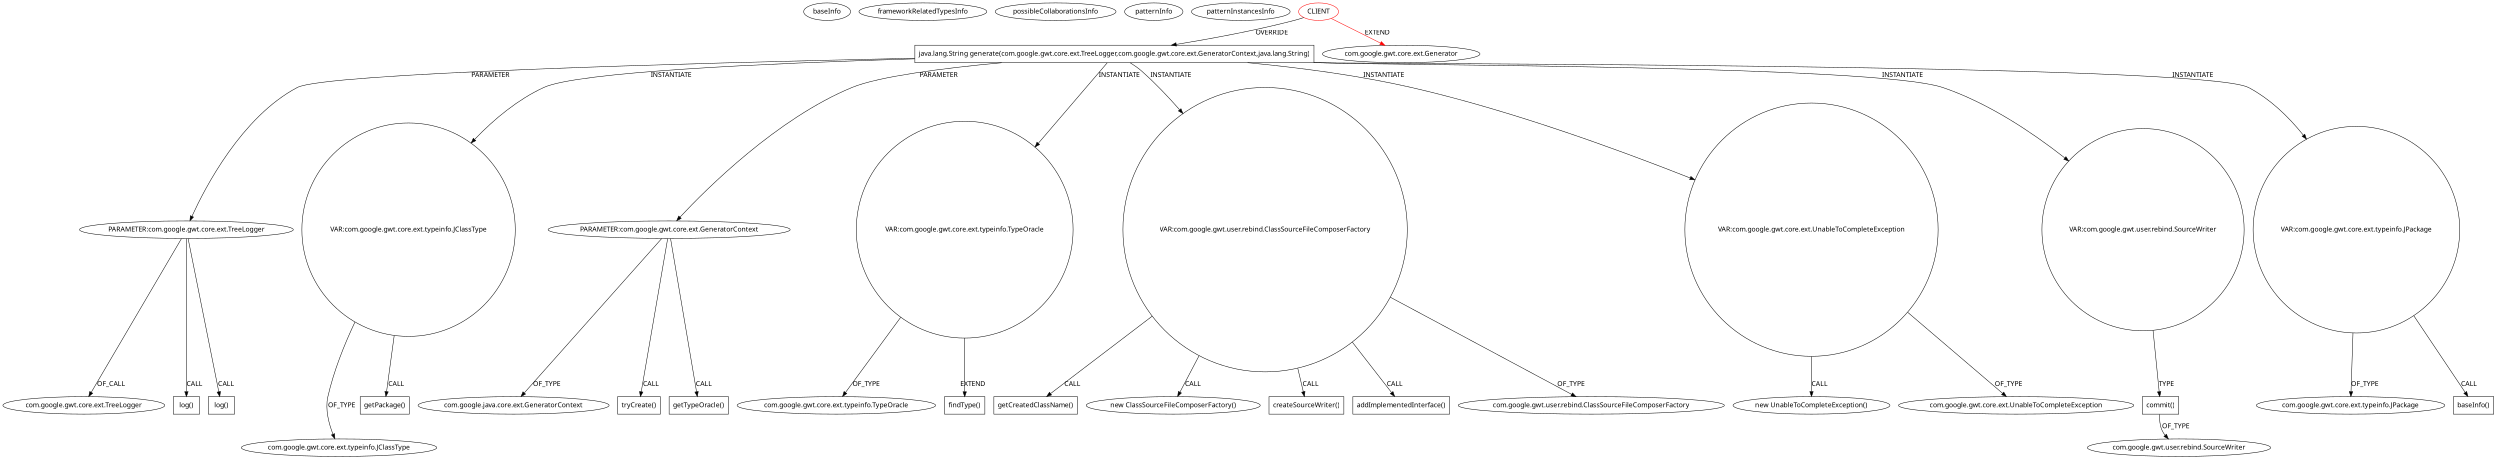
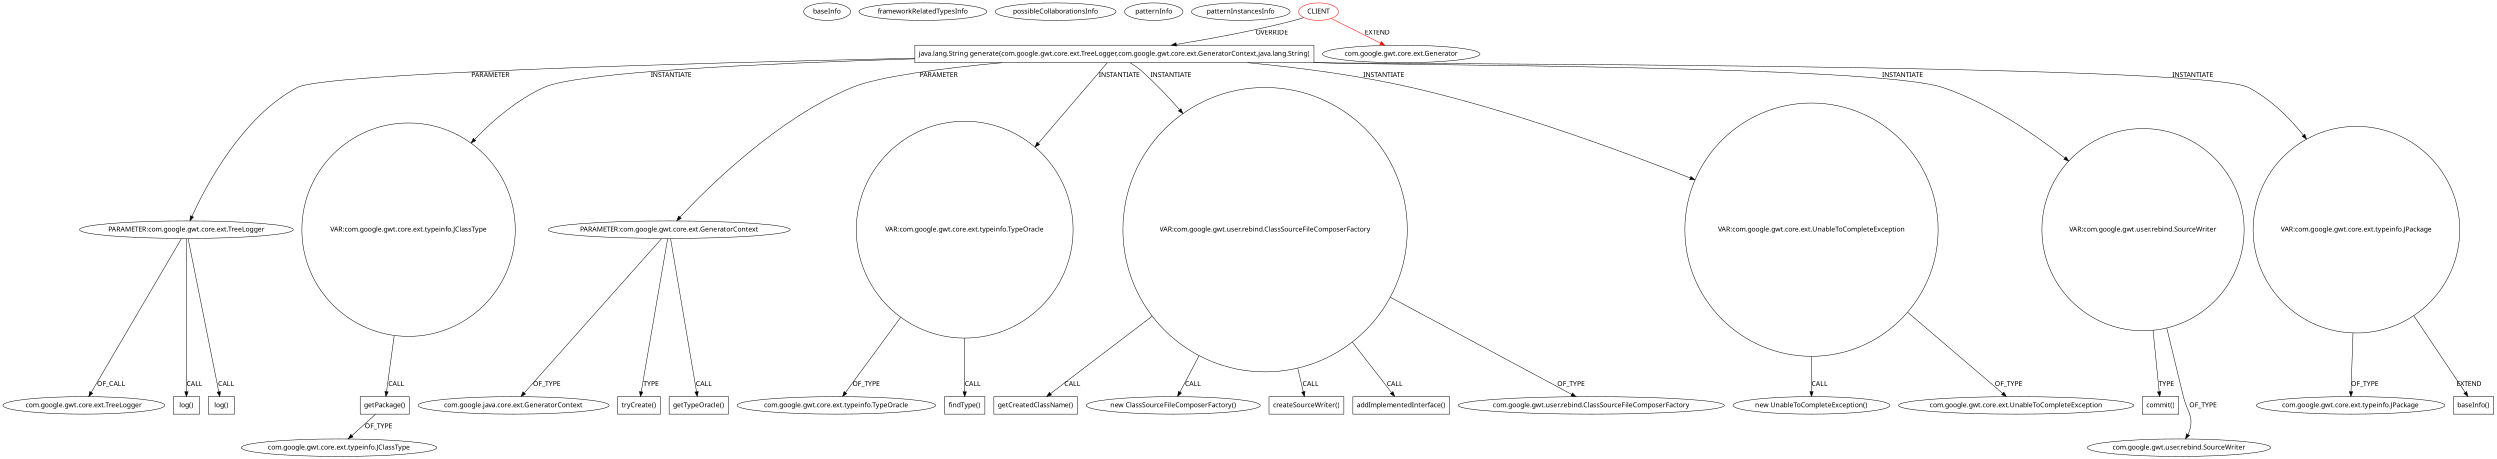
(333, 377) -> (364, 425)
(651, 384) -> (651, 384)
(973, 384) -> (973, 384)
(2469, 384) -> (2469, 384)
(2160, 425) -> (2180, 382)
